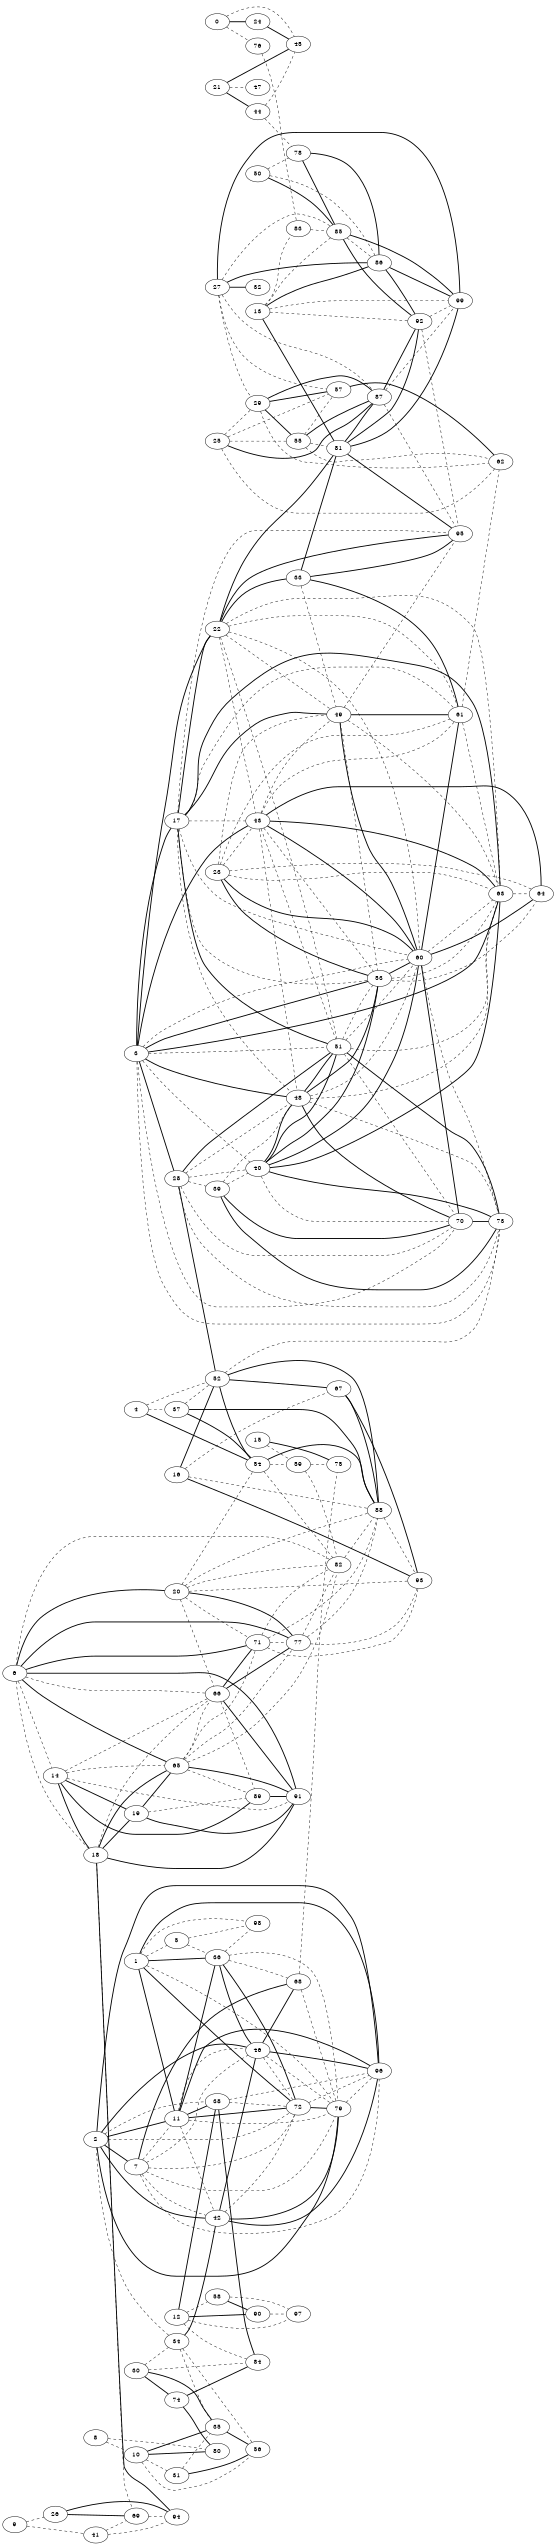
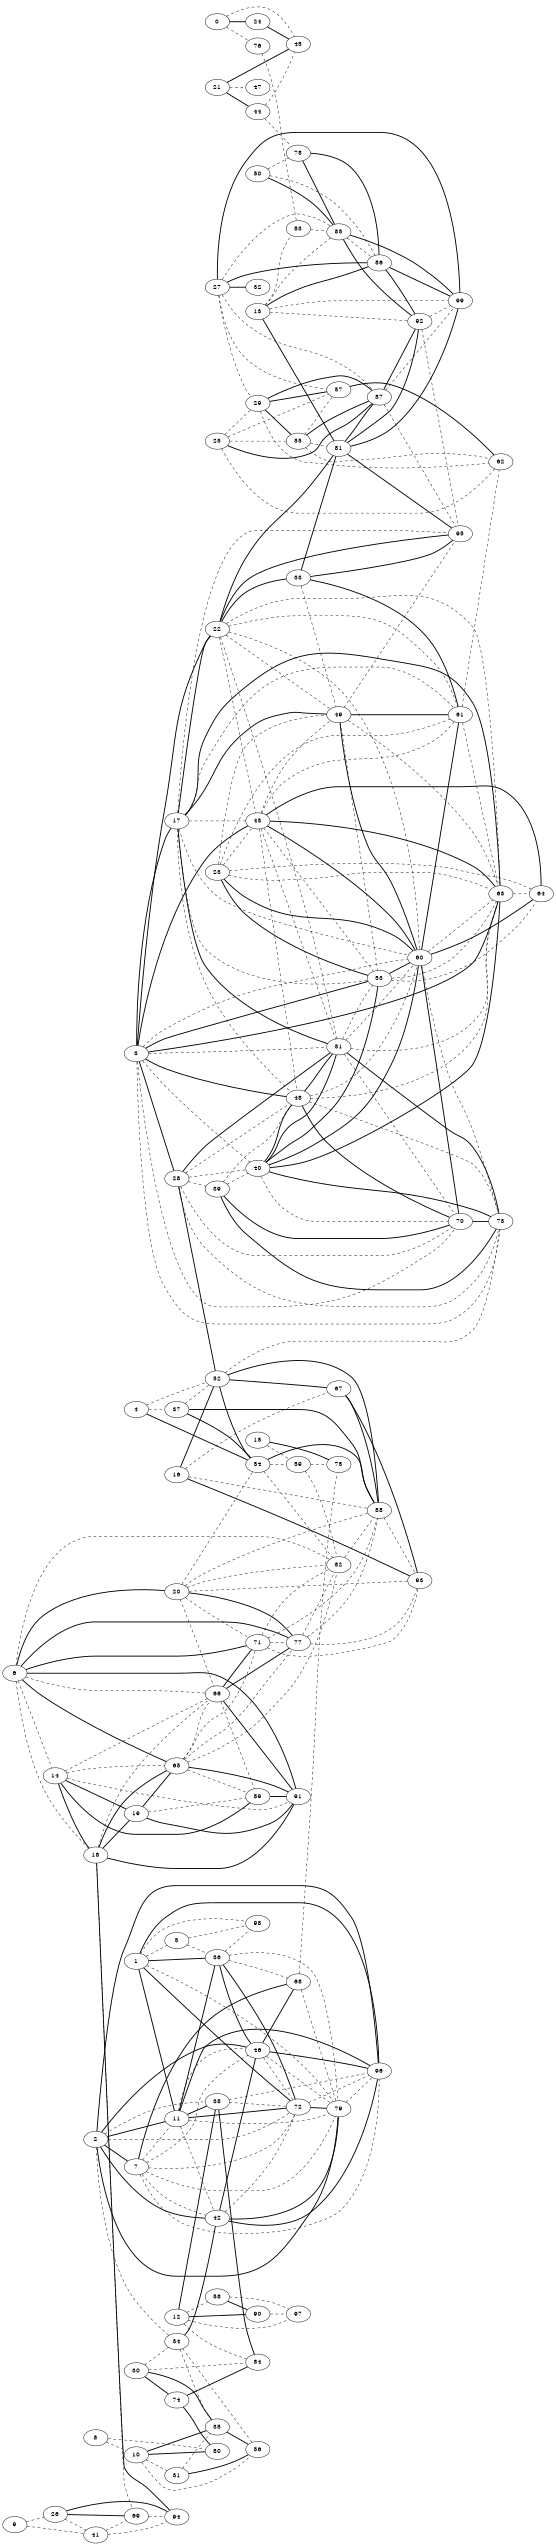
(355, 1052) -> none
none -> (76, 2525)
